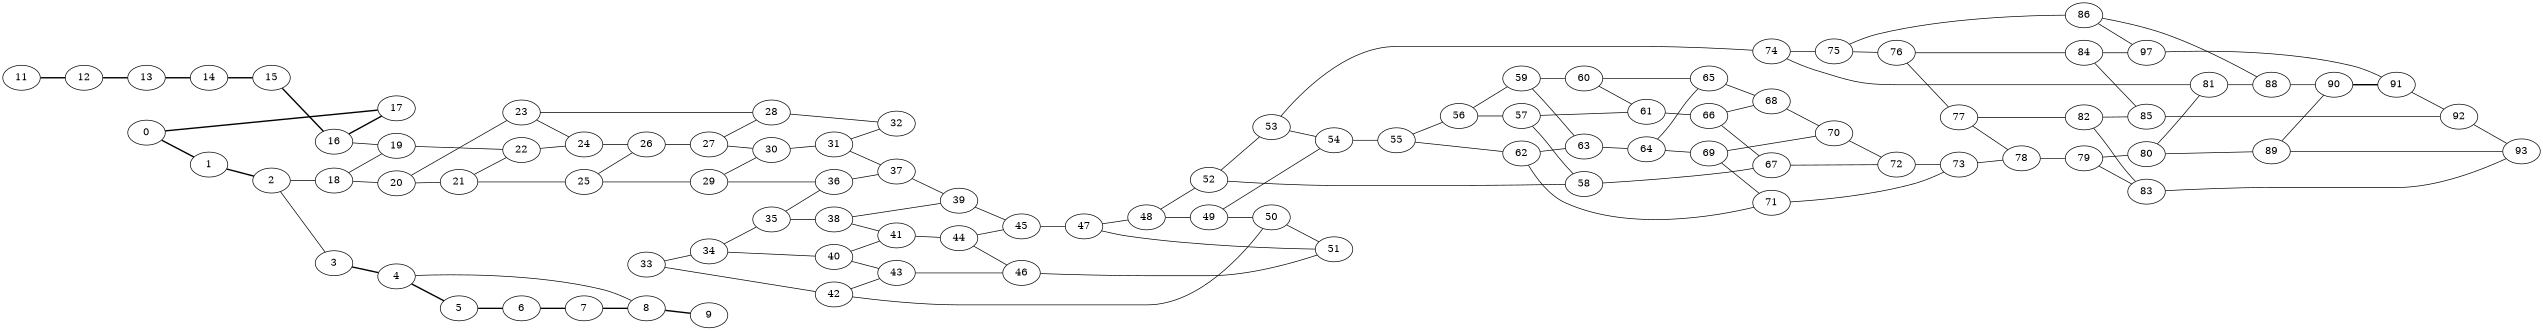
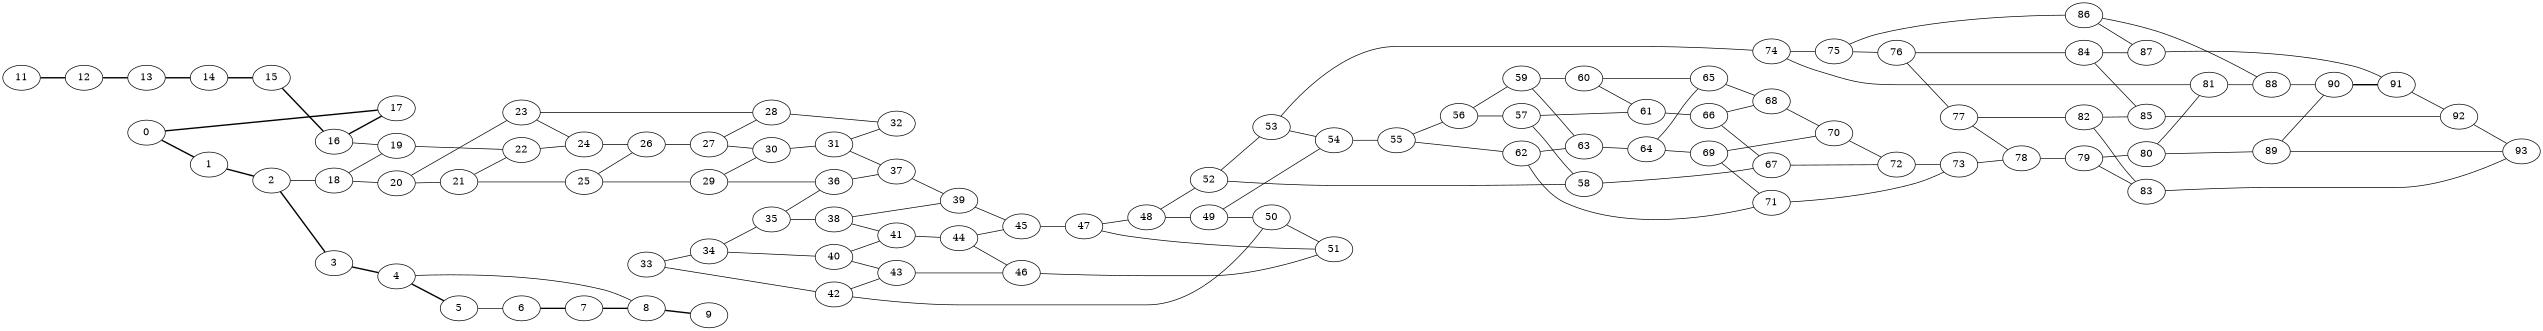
(2147, 53) -> (2147, 53)
(303, 222) -> (303, 222)
(490, 308) -> (490, 308)
